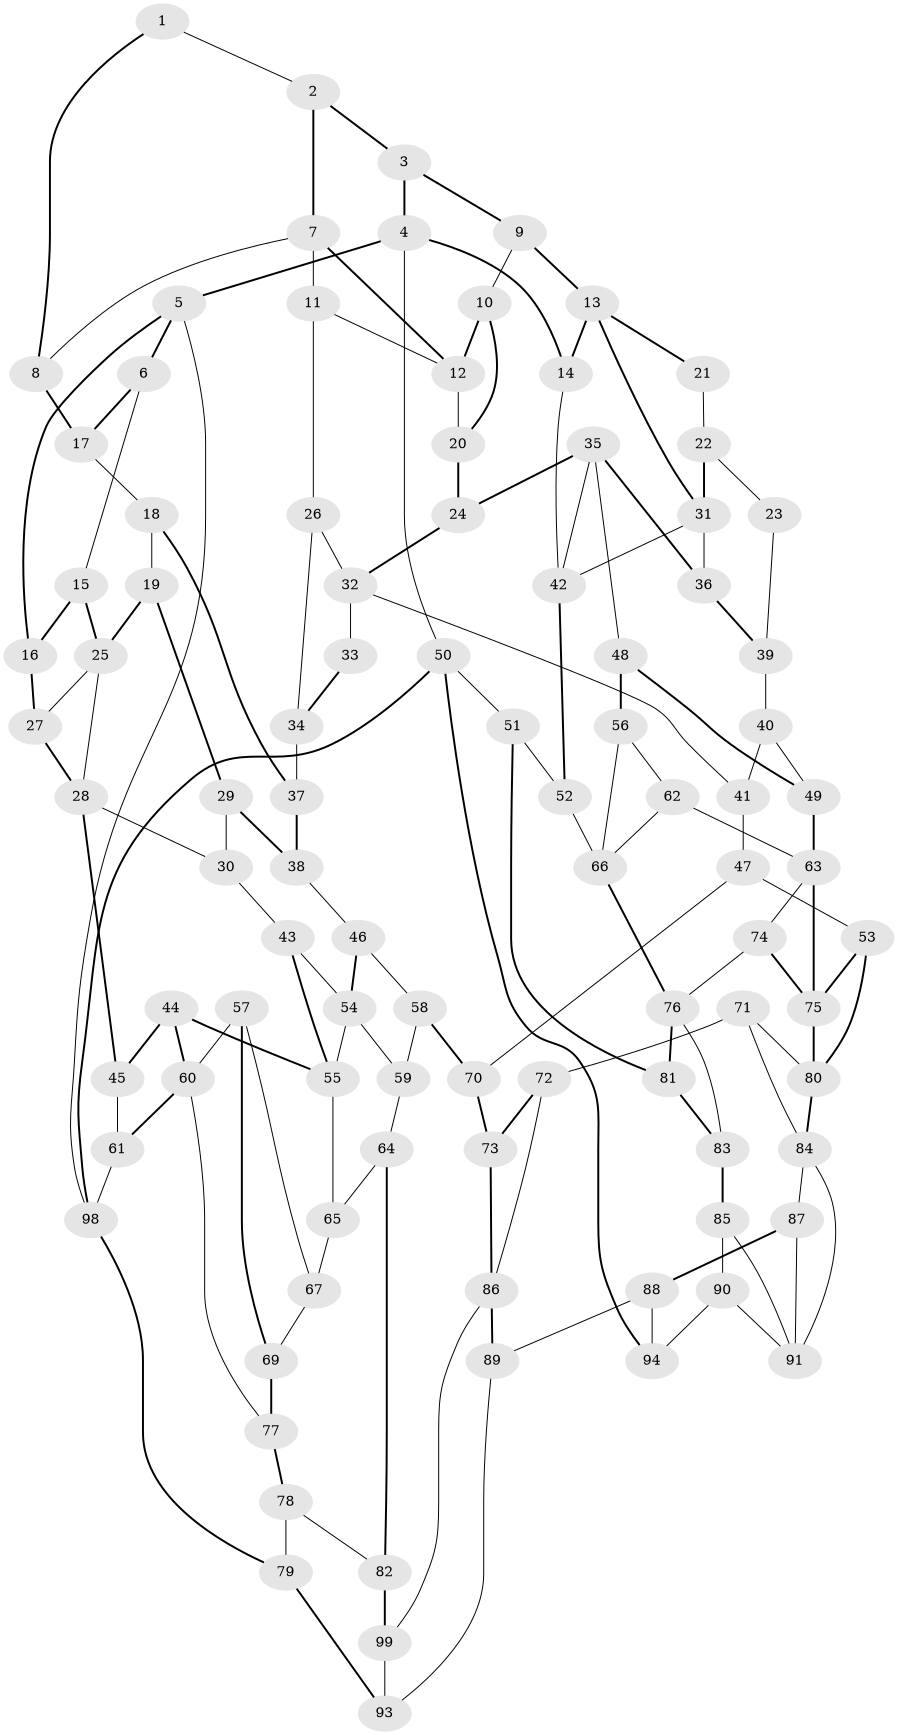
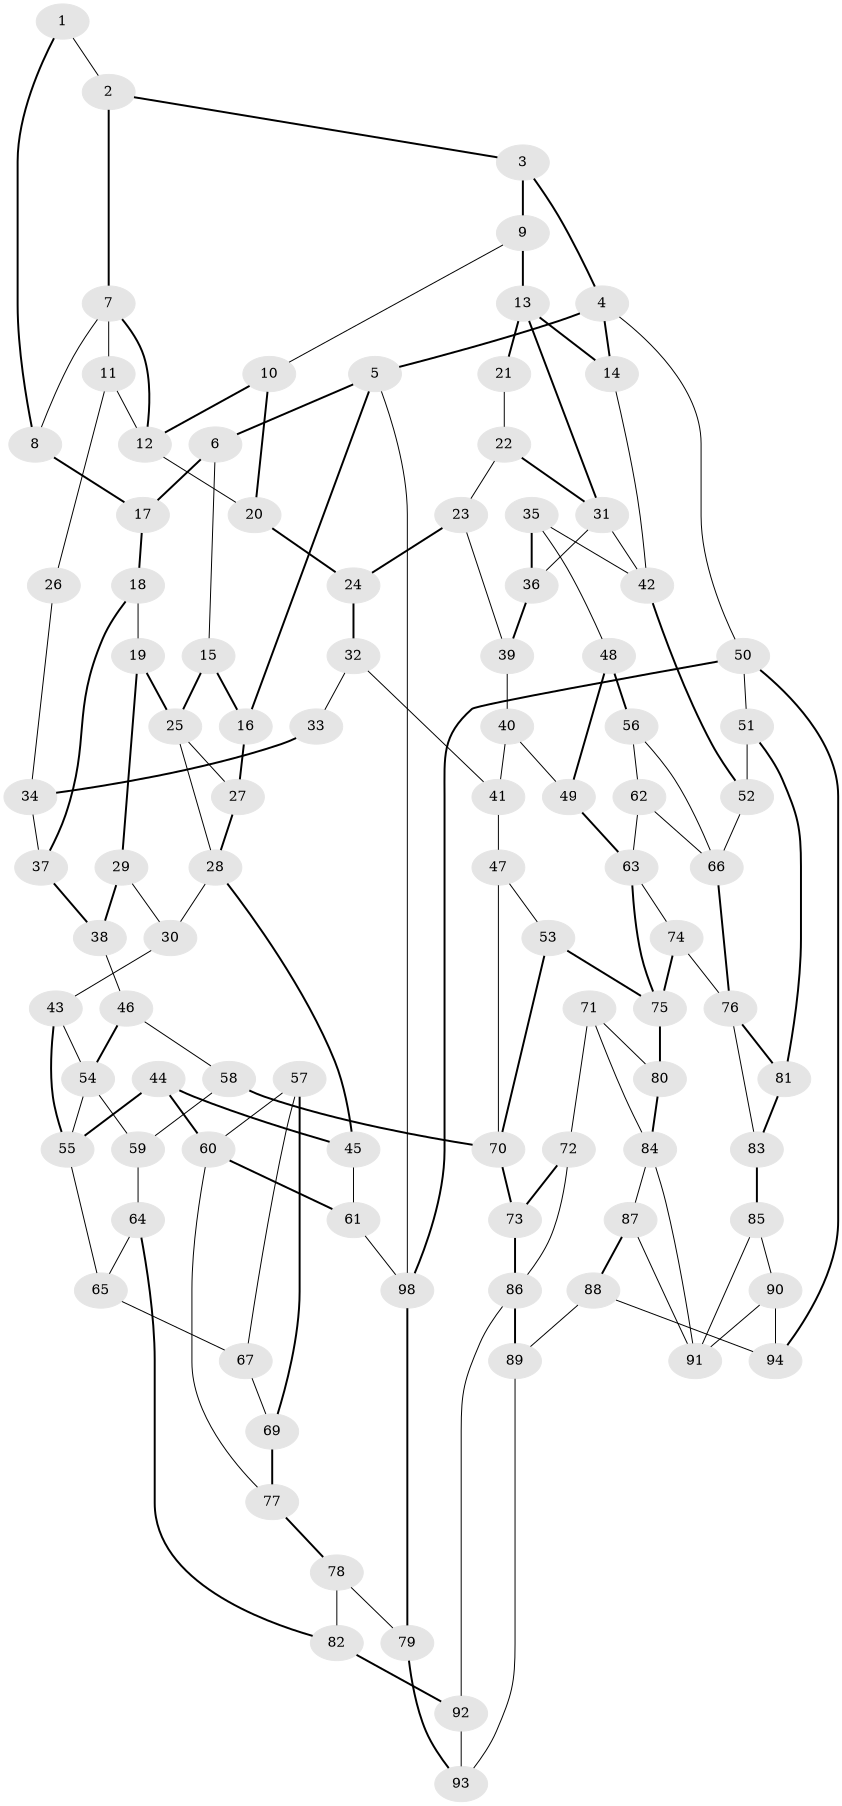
(526, 480) -> (414, 546)
(119, 482) -> (141, 550)
(332, 550) -> none
(854, 1012) -> (523, 1044)
(385, 1643) -> (461, 1714)
